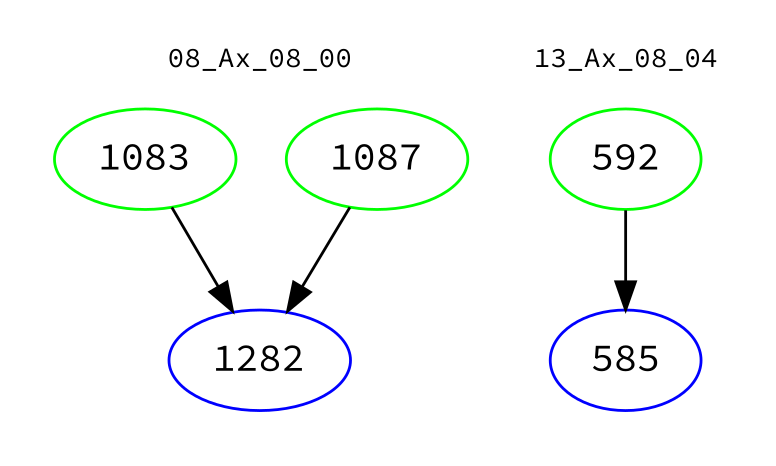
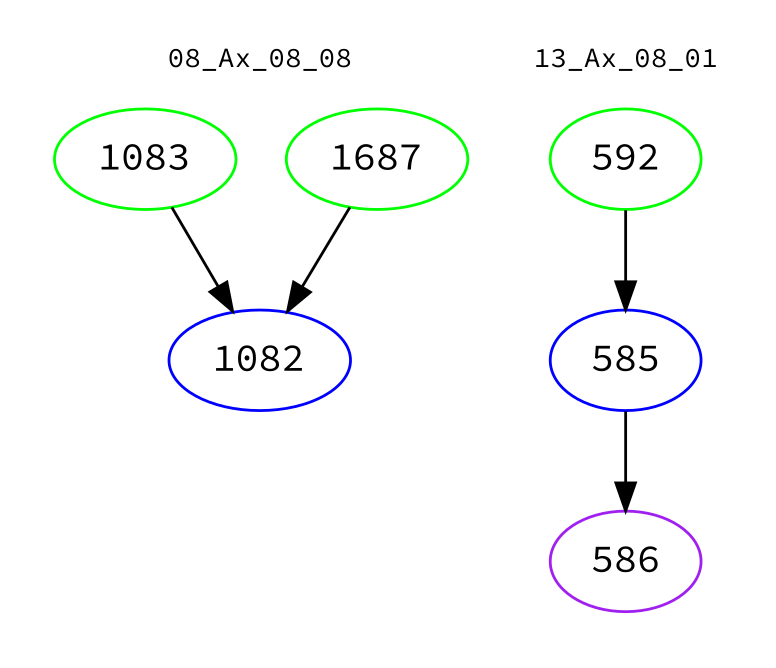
(261, 60) -> (261, 60)
(627, 60) -> (627, 60)
(377, 159) -> (377, 159)
(260, 360) -> (260, 360)
none -> (626, 561)
